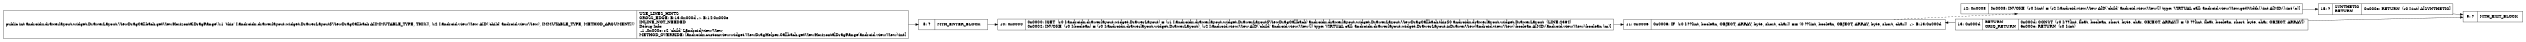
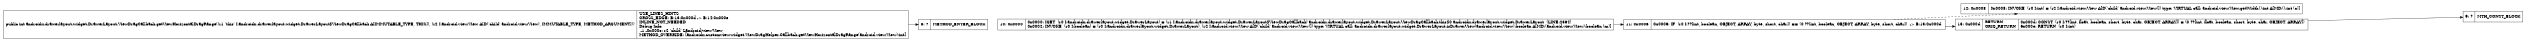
(2386, 9) -> none
(2499, 16) -> (2499, 16)
(1952, 23) -> (1949, 26)
(959, 24) -> (959, 24)
(991, 25) -> none
